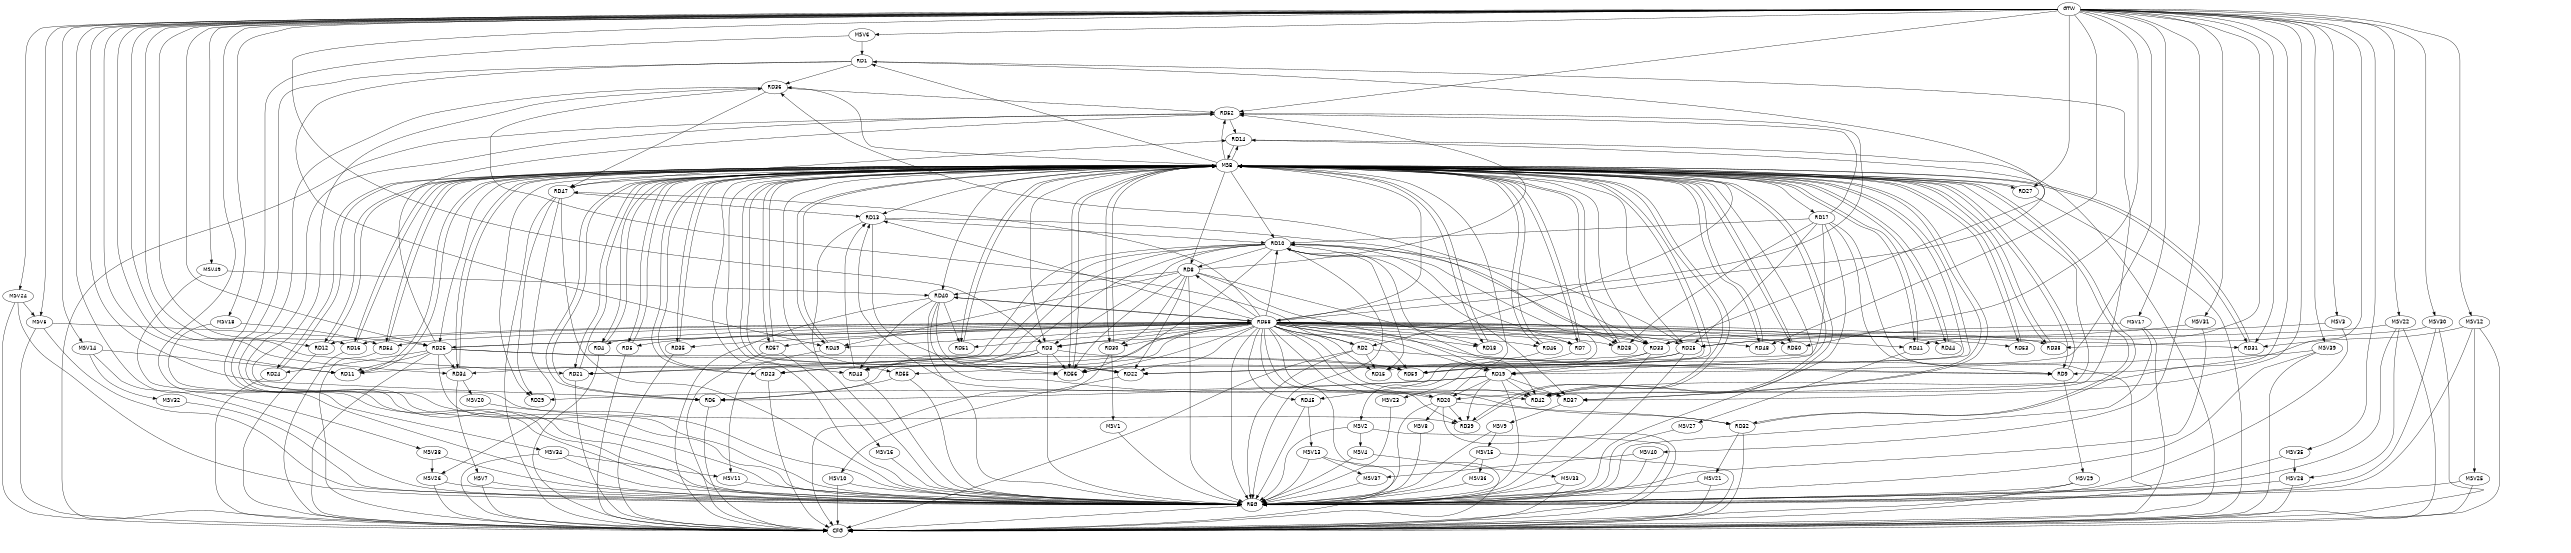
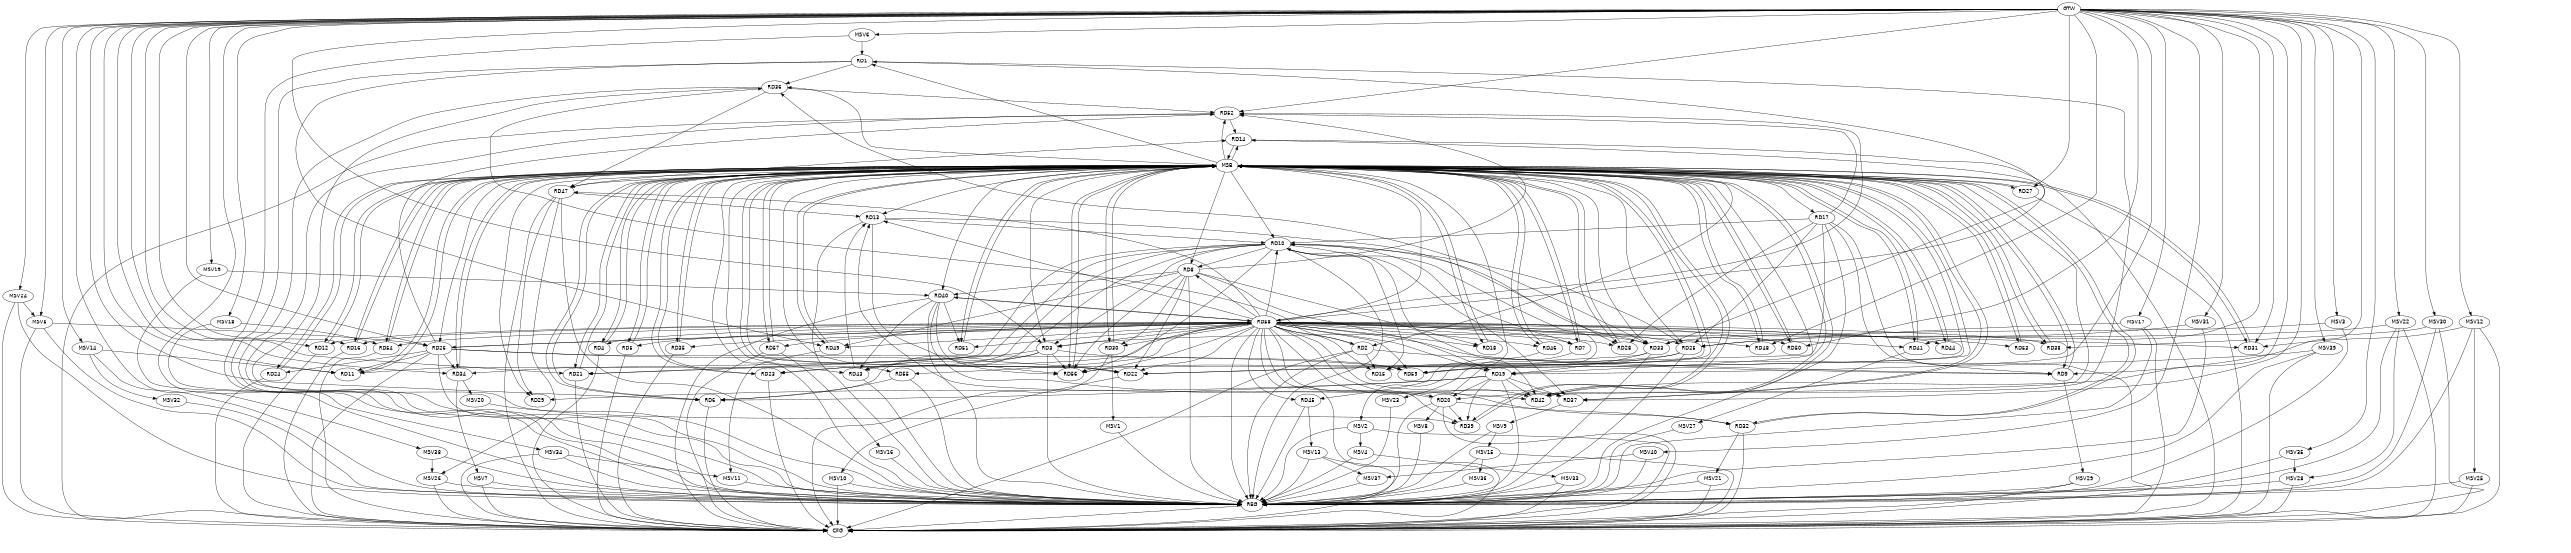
(212, 270) -> (212, 270)
